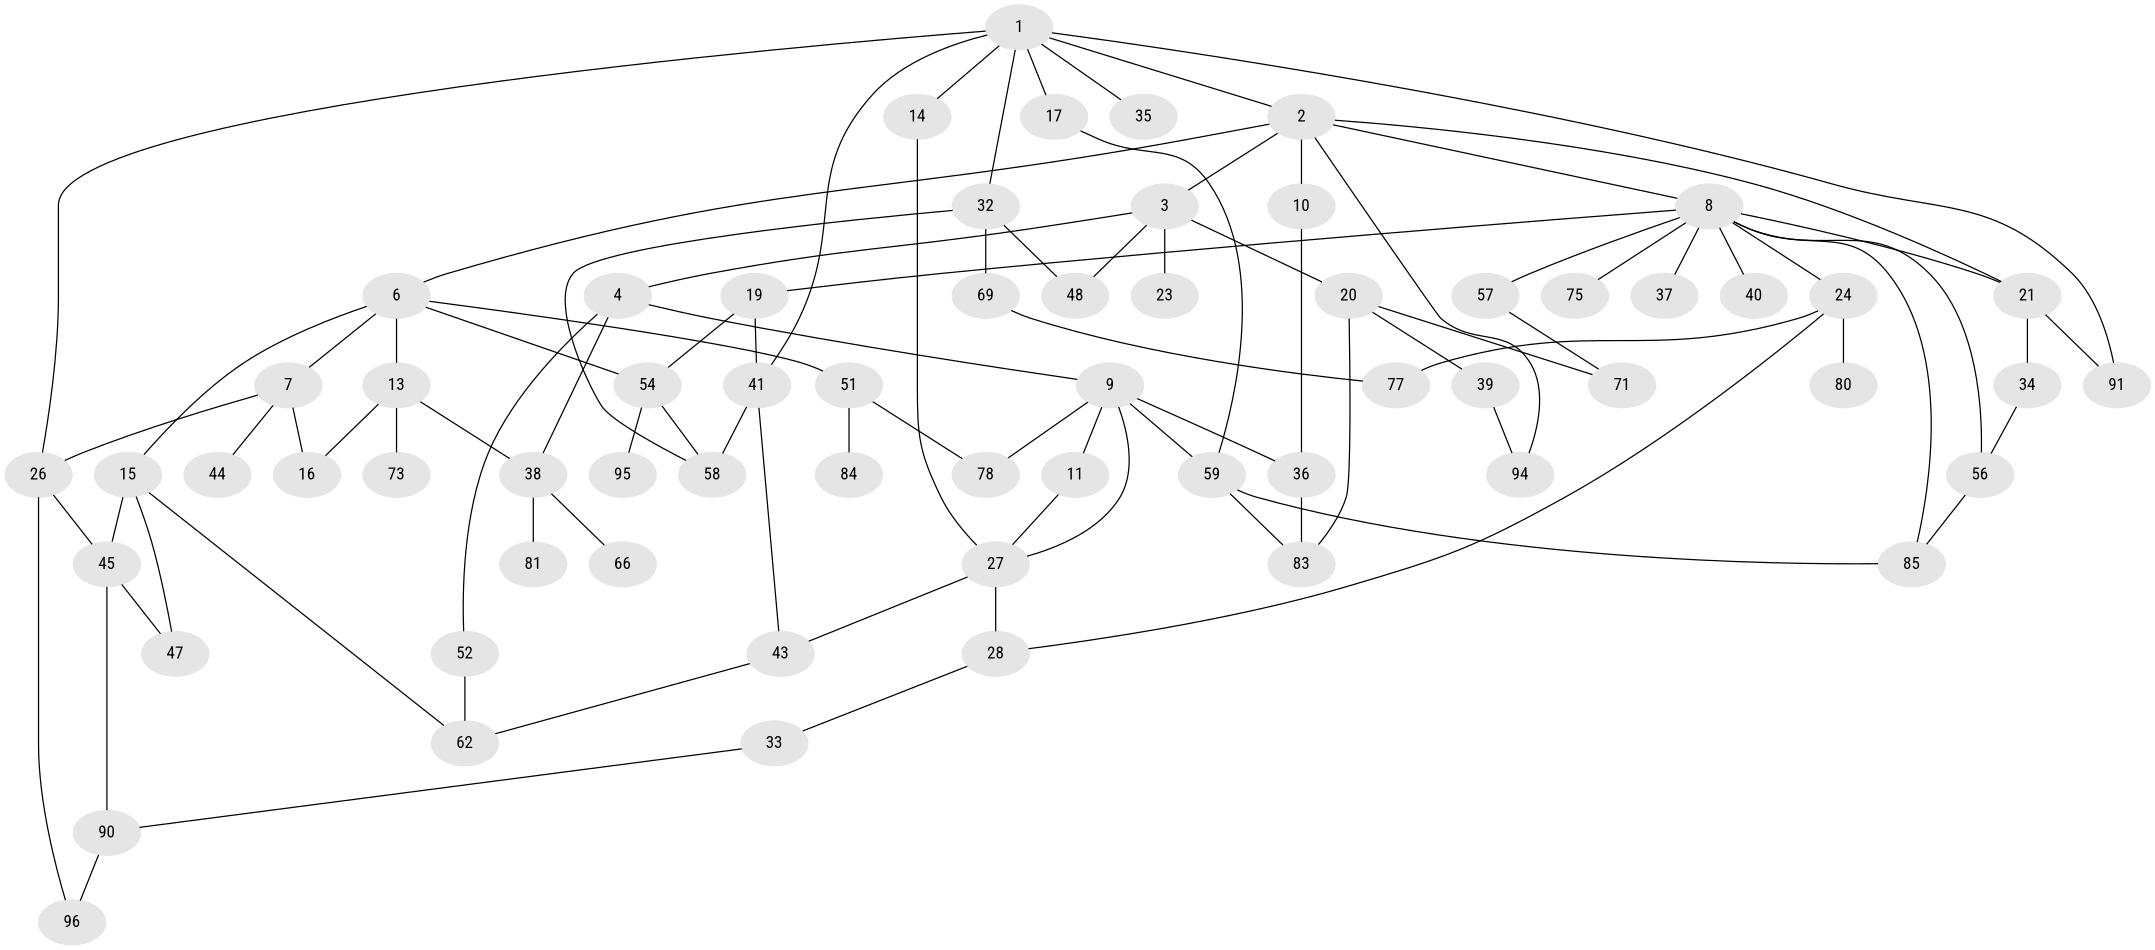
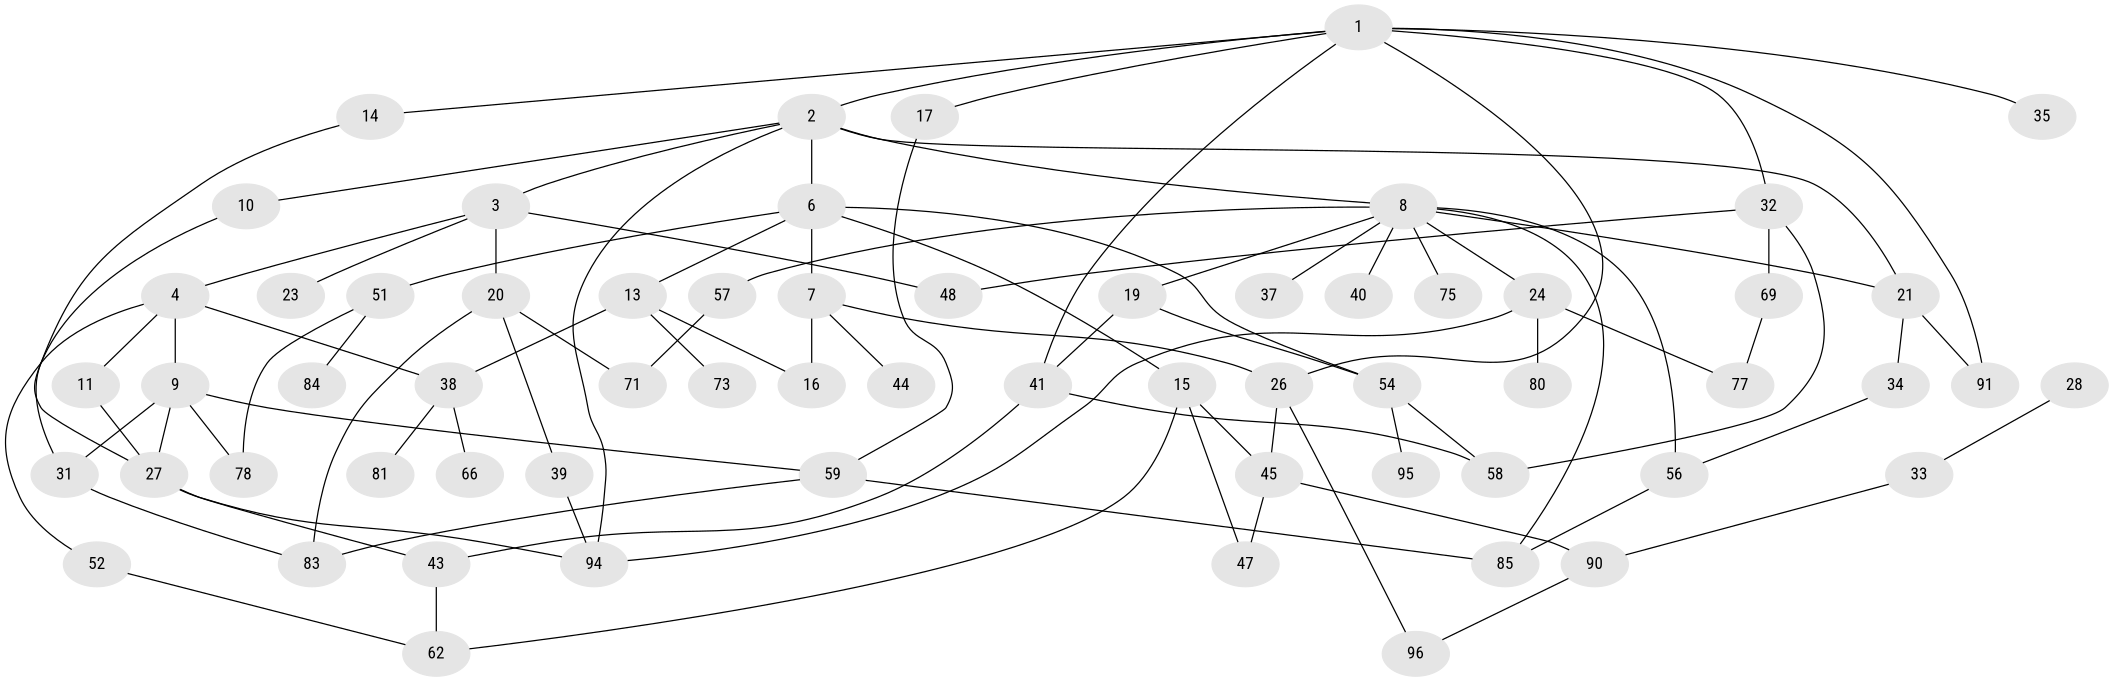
(1093, 430) -> (131, 340)
(1301, 475) -> (65, 475)
(1456, 551) -> (1069, 418)
(996, 609) -> (370, 528)
